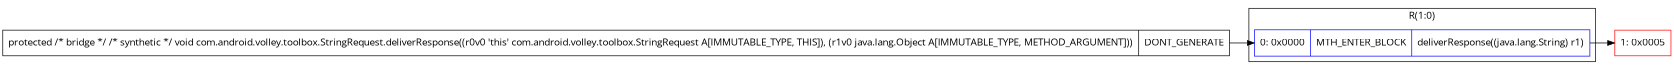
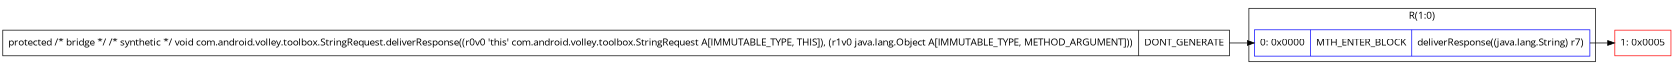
(1501, 43) -> (1501, 43)
